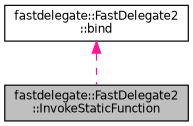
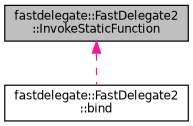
(97, 69) -> (97, 69)
